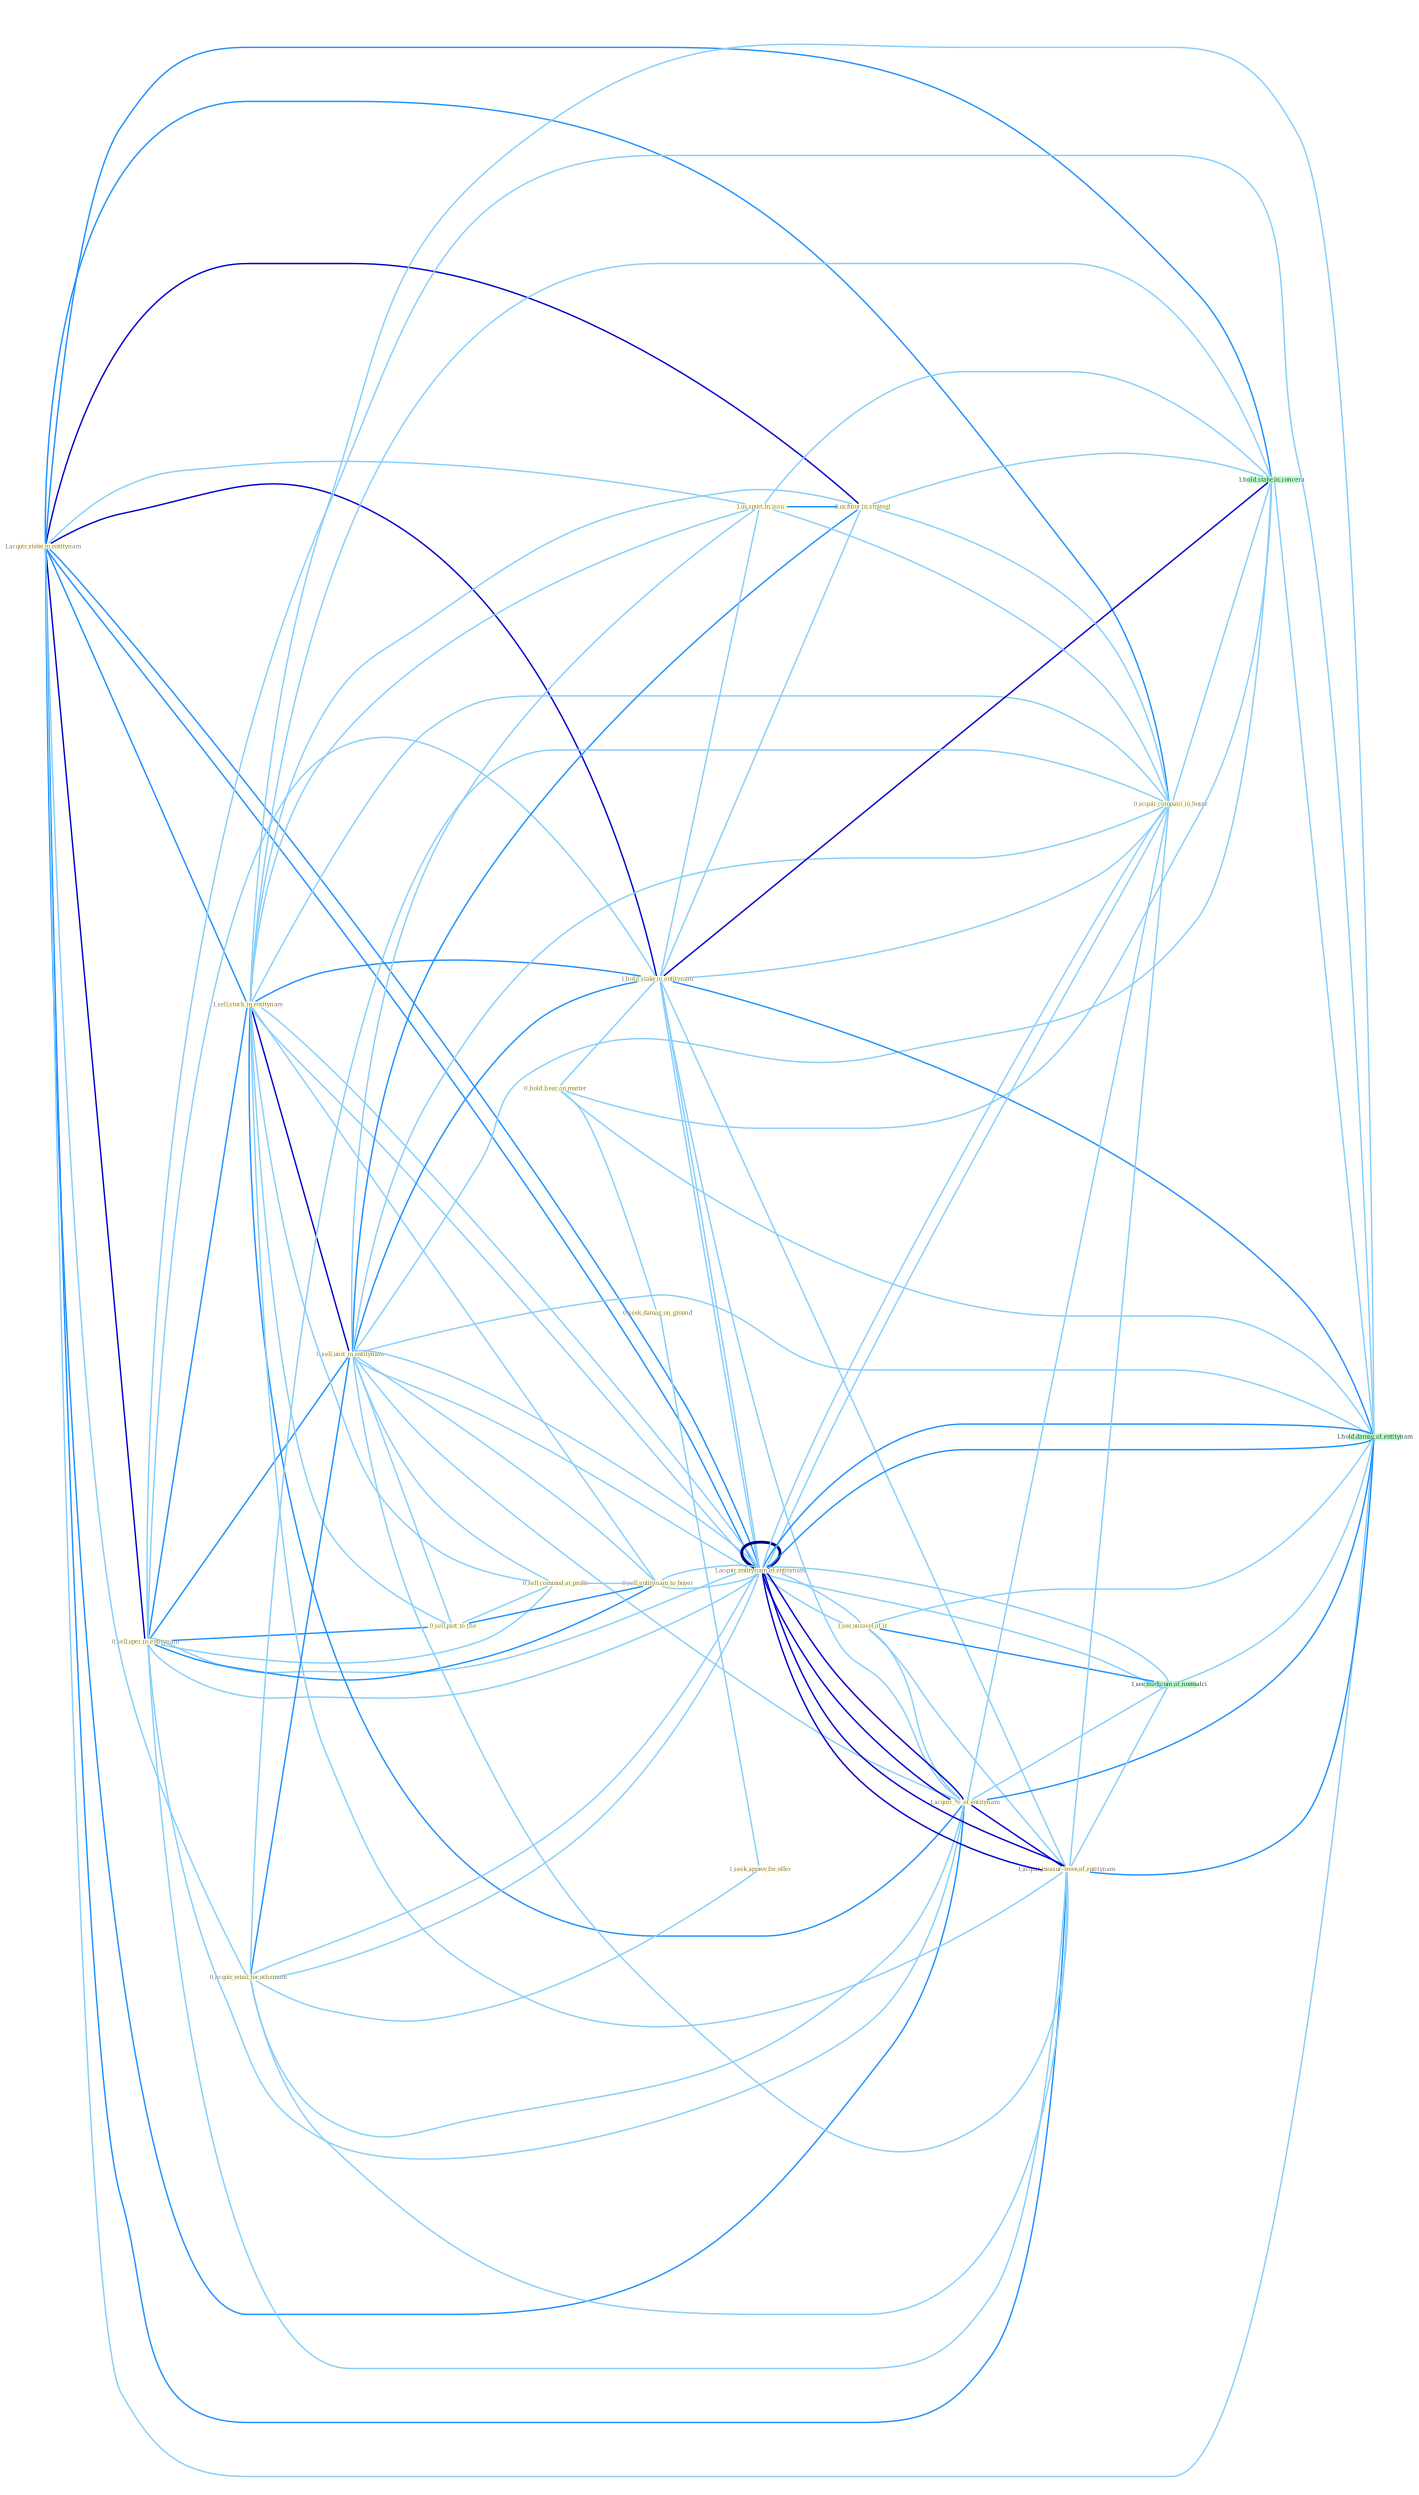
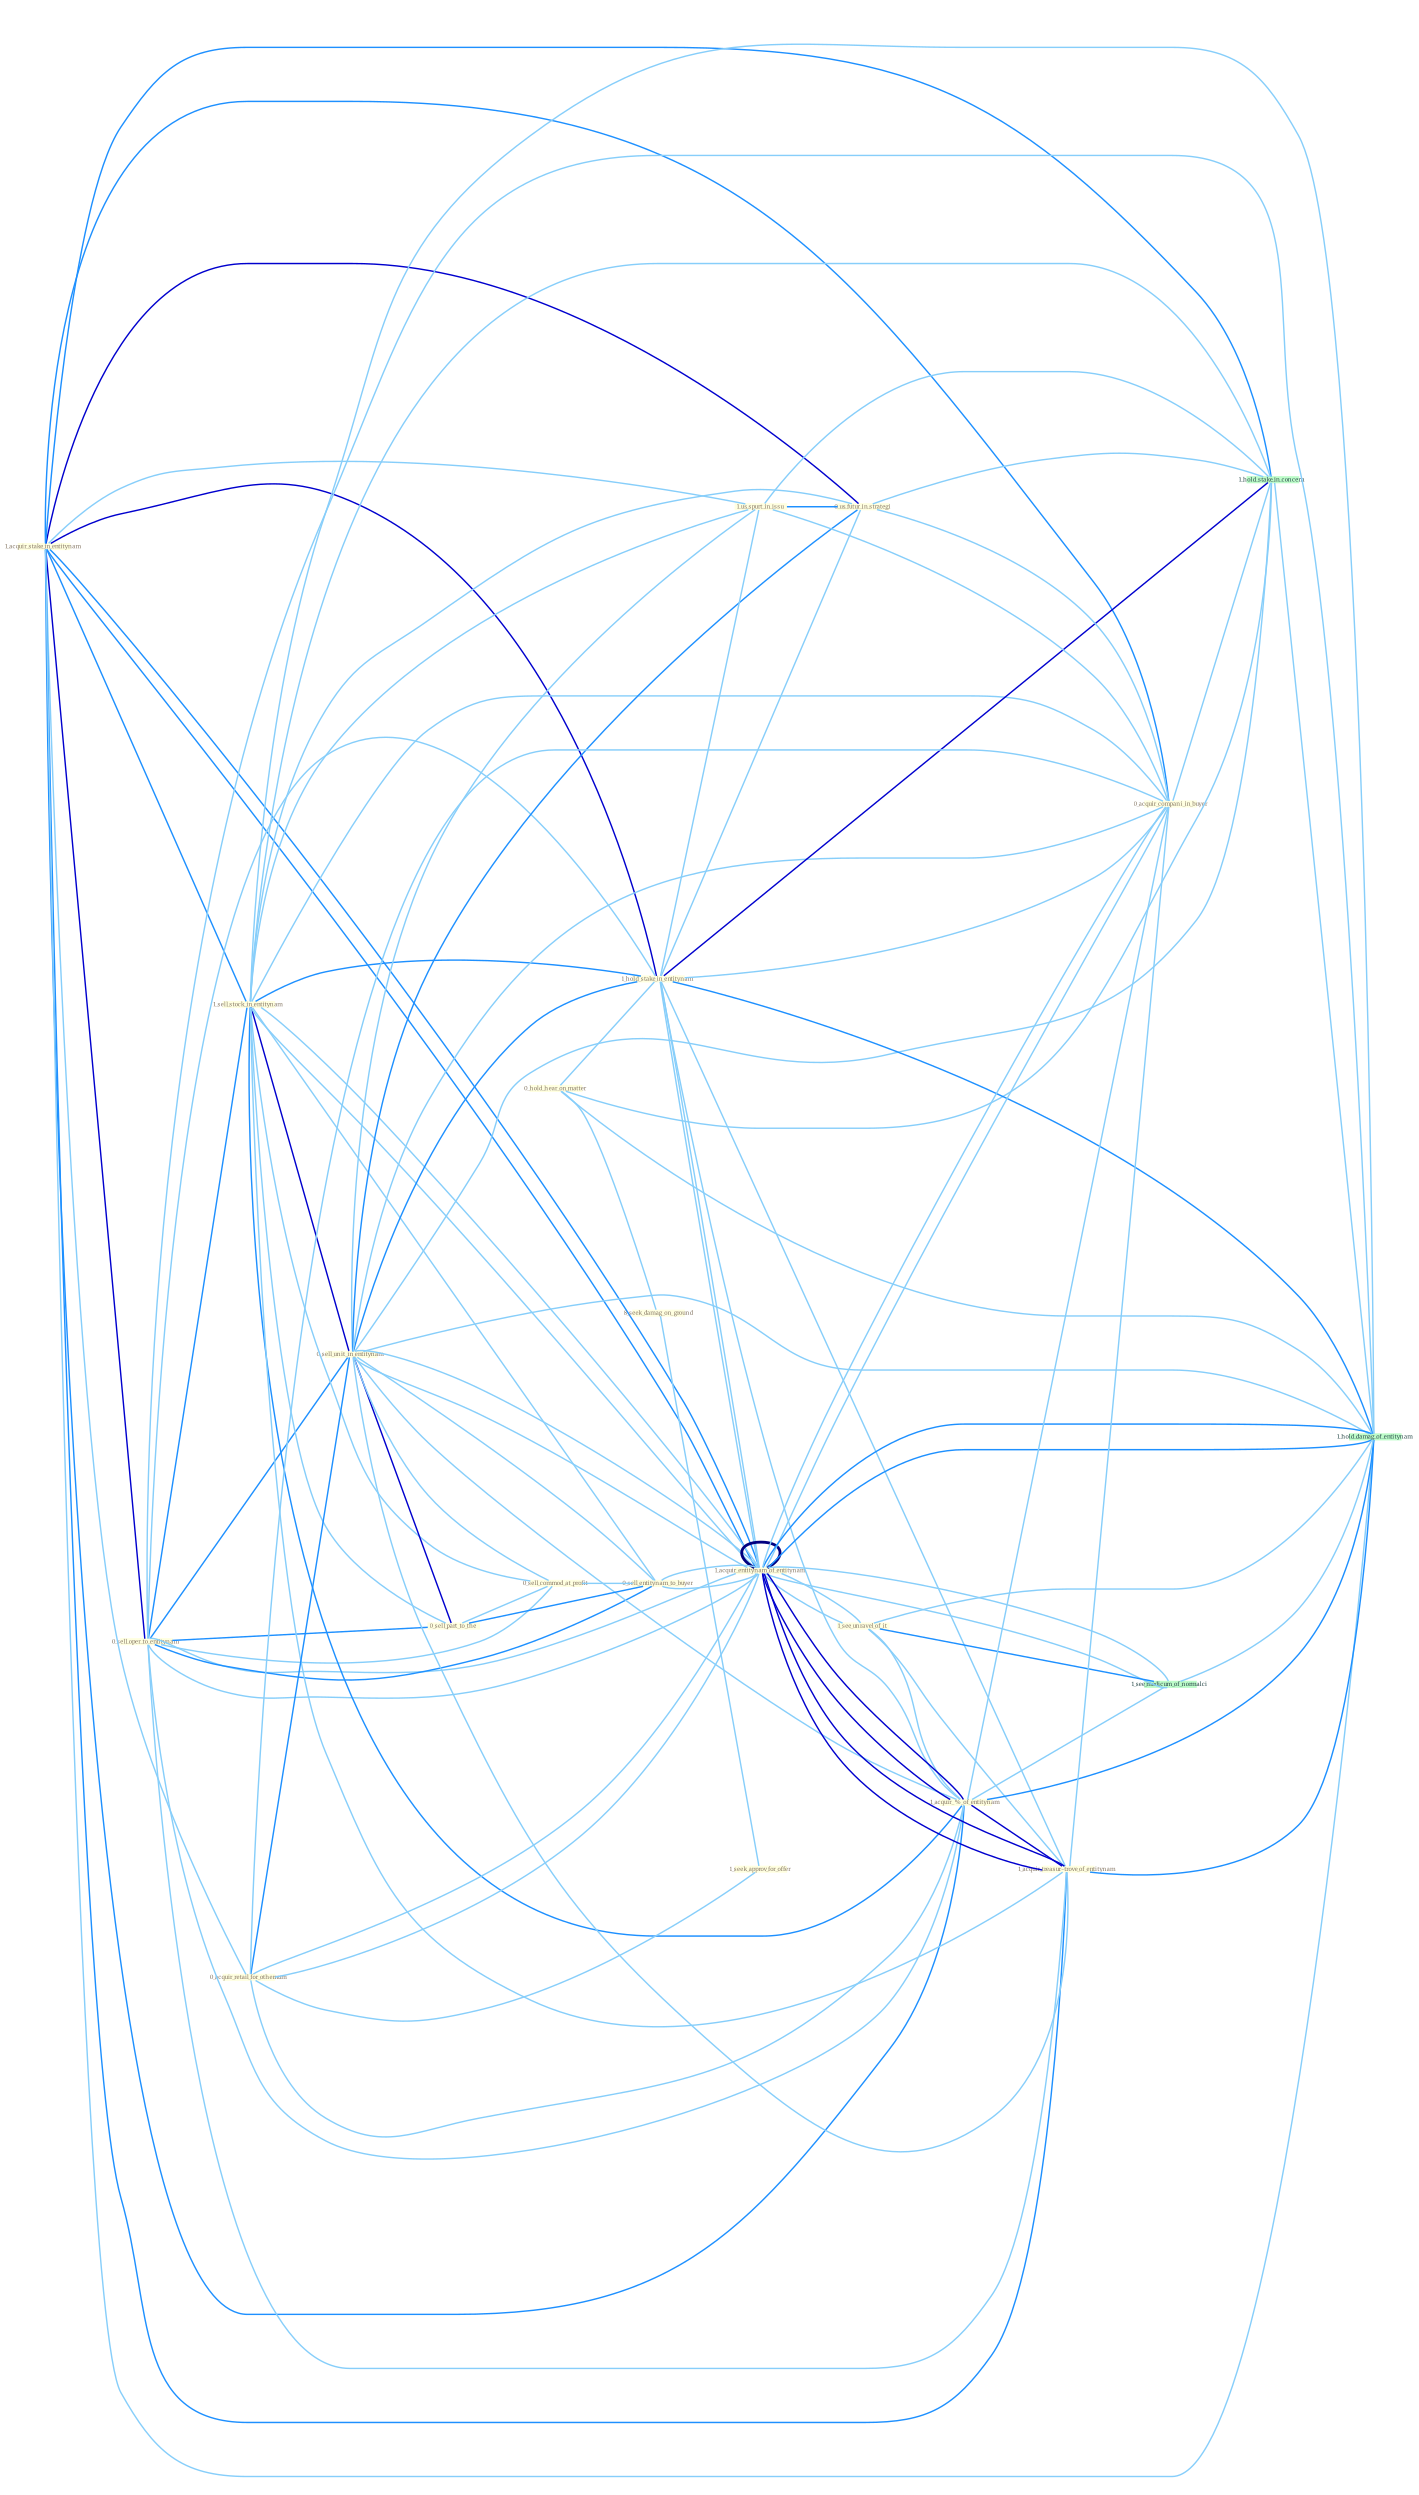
(658, 1313) -> (658, 1313)
(402, 1490) -> (402, 1490)
(1119, 1777) -> none
(746, 2314) -> none
